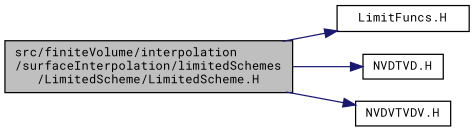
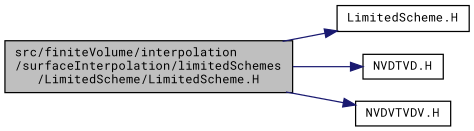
(403, 19) -> (403, 19)
